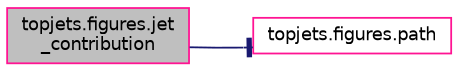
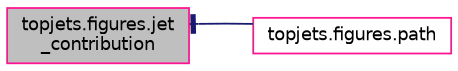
(217, 48) -> (226, 24)
